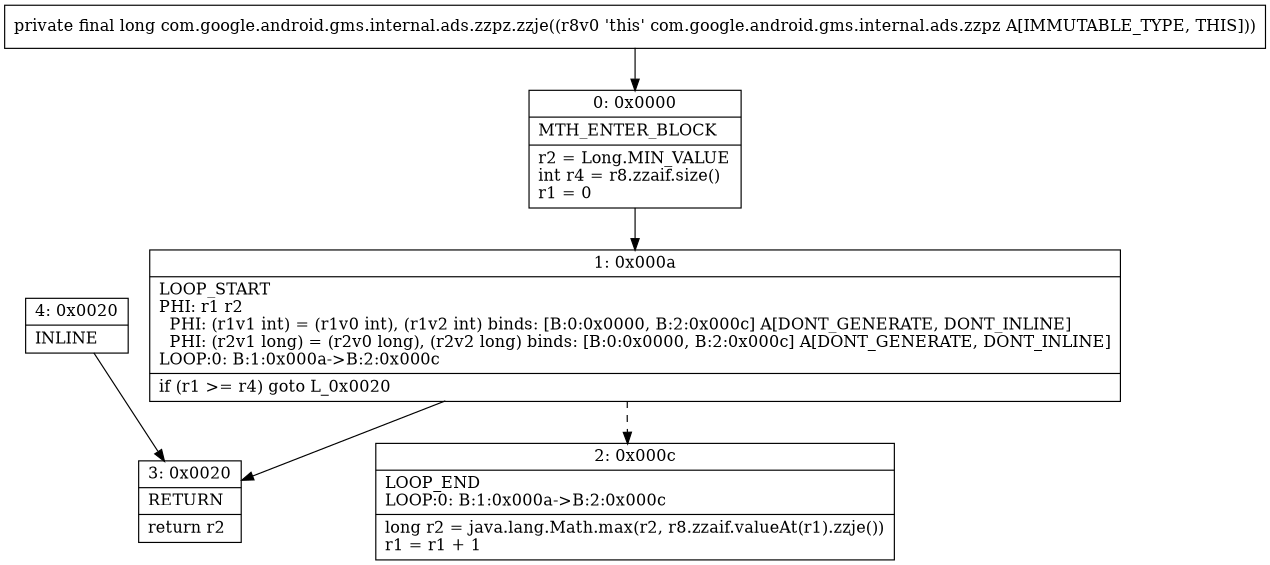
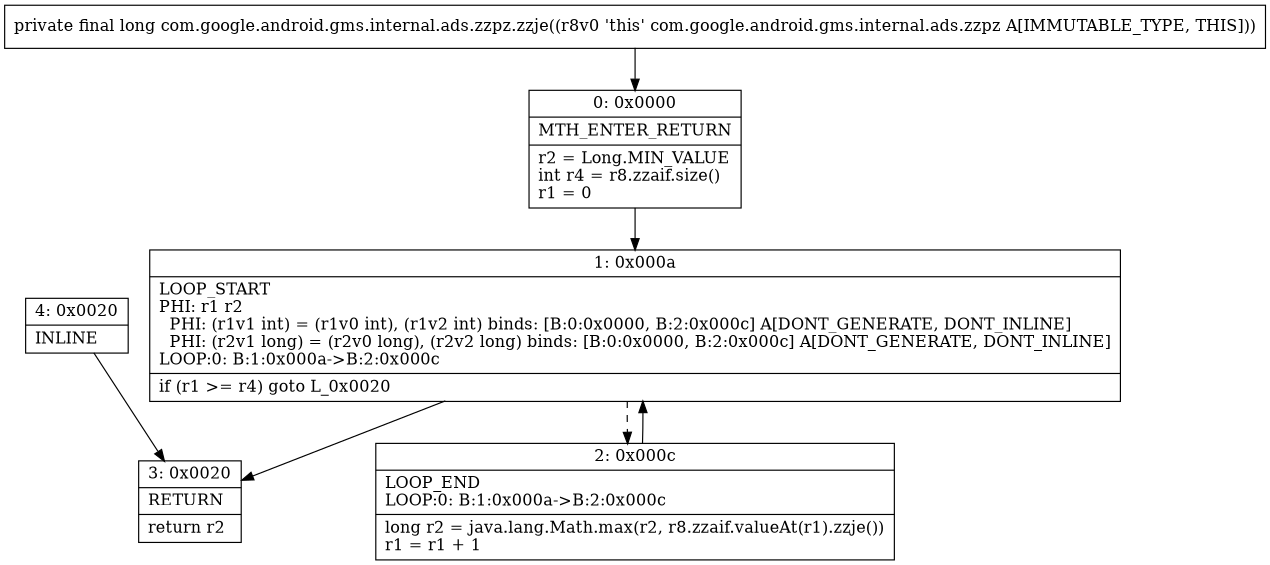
(628, 131) -> (635, 131)
none -> (643, 428)
